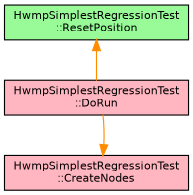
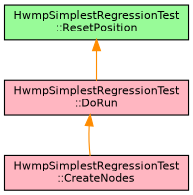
(104, 130) -> (89, 141)
